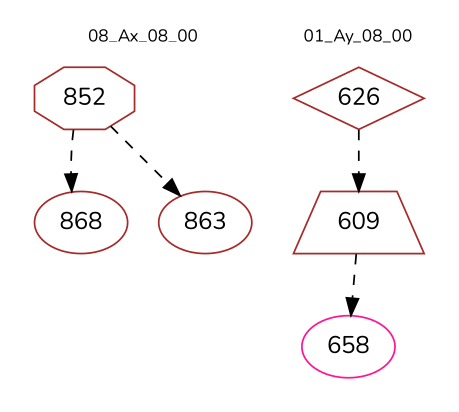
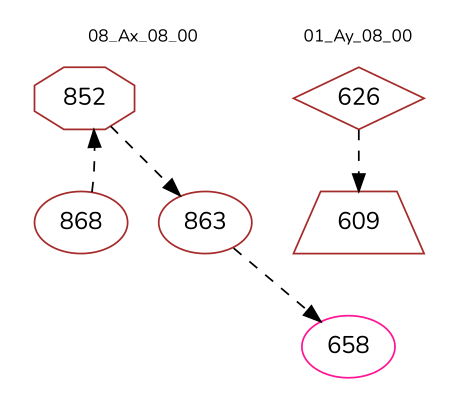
(72, 152) -> (94, 170)
(354, 276) -> (269, 278)
